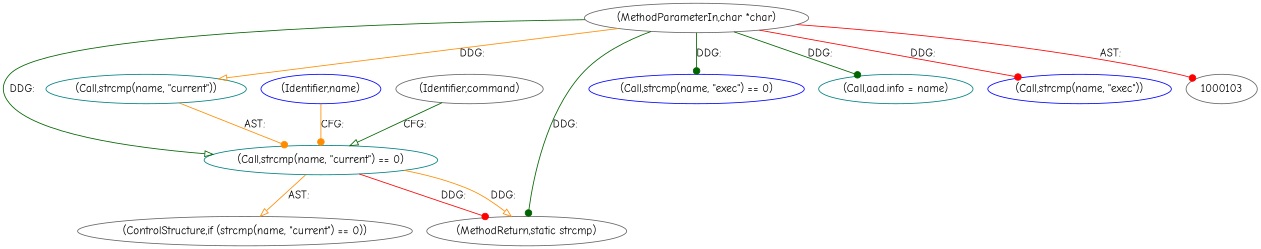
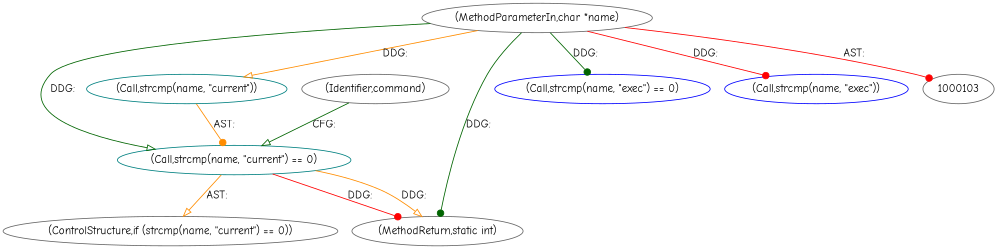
(697, 18) -> (537, 18)
(321, 89) -> none
(896, 89) -> none
(527, 231) -> (438, 231)
